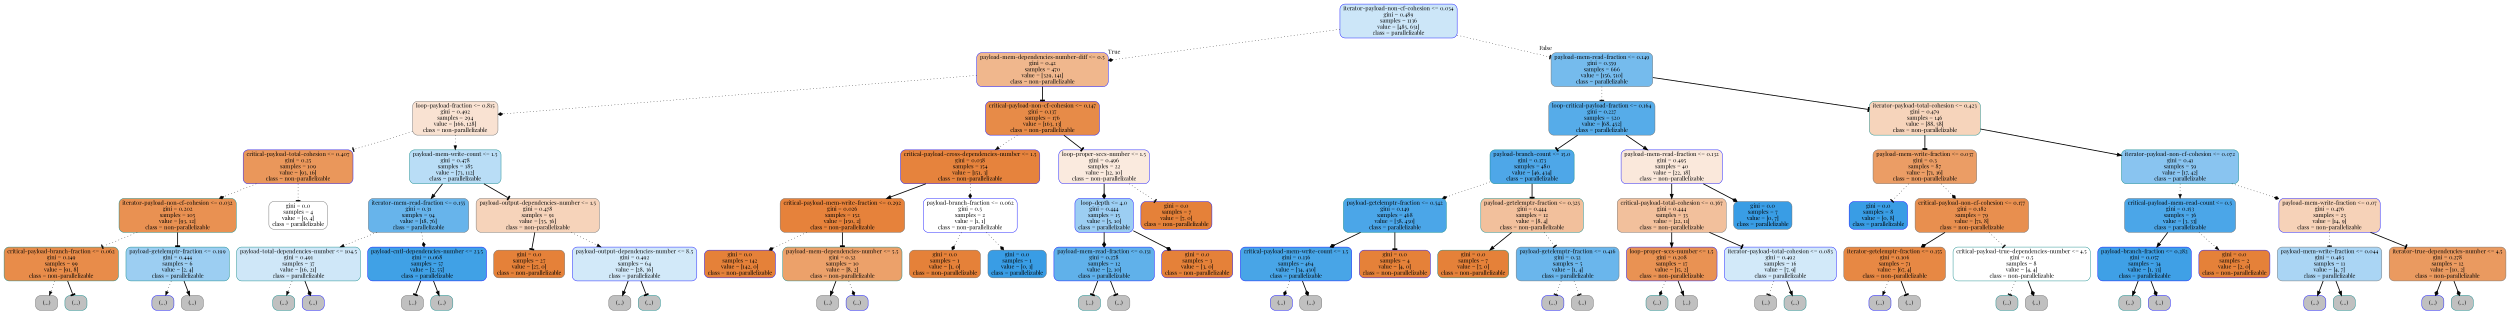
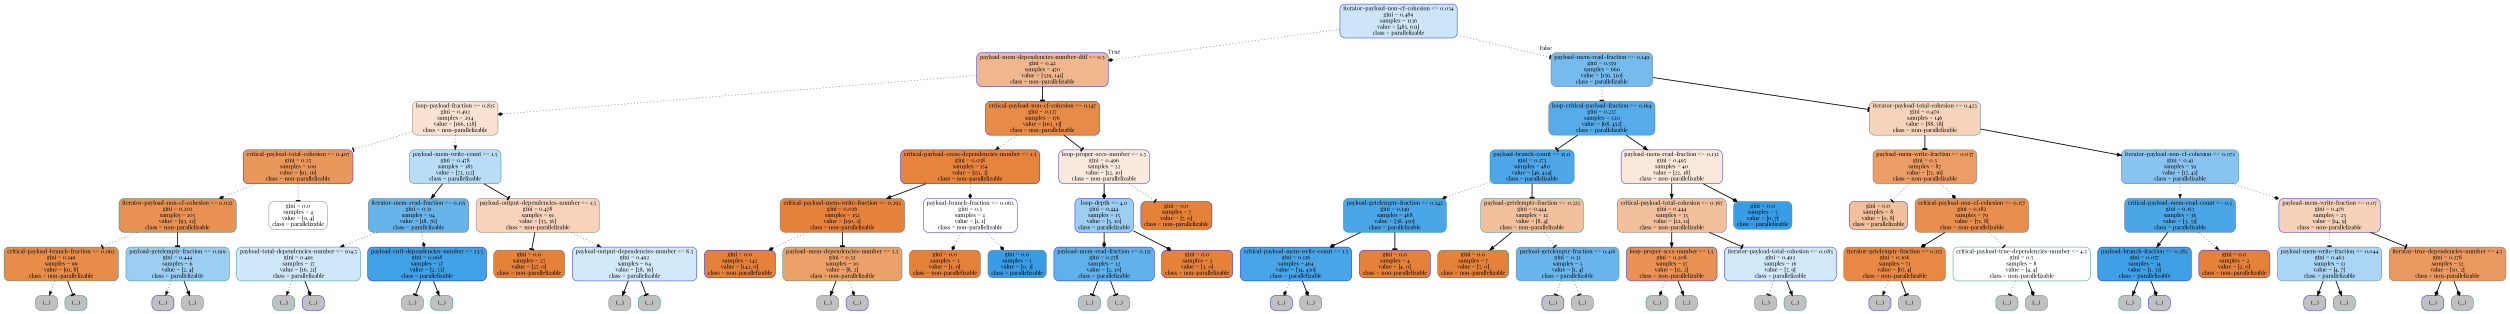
(1878, 215) -> (1878, 215)
